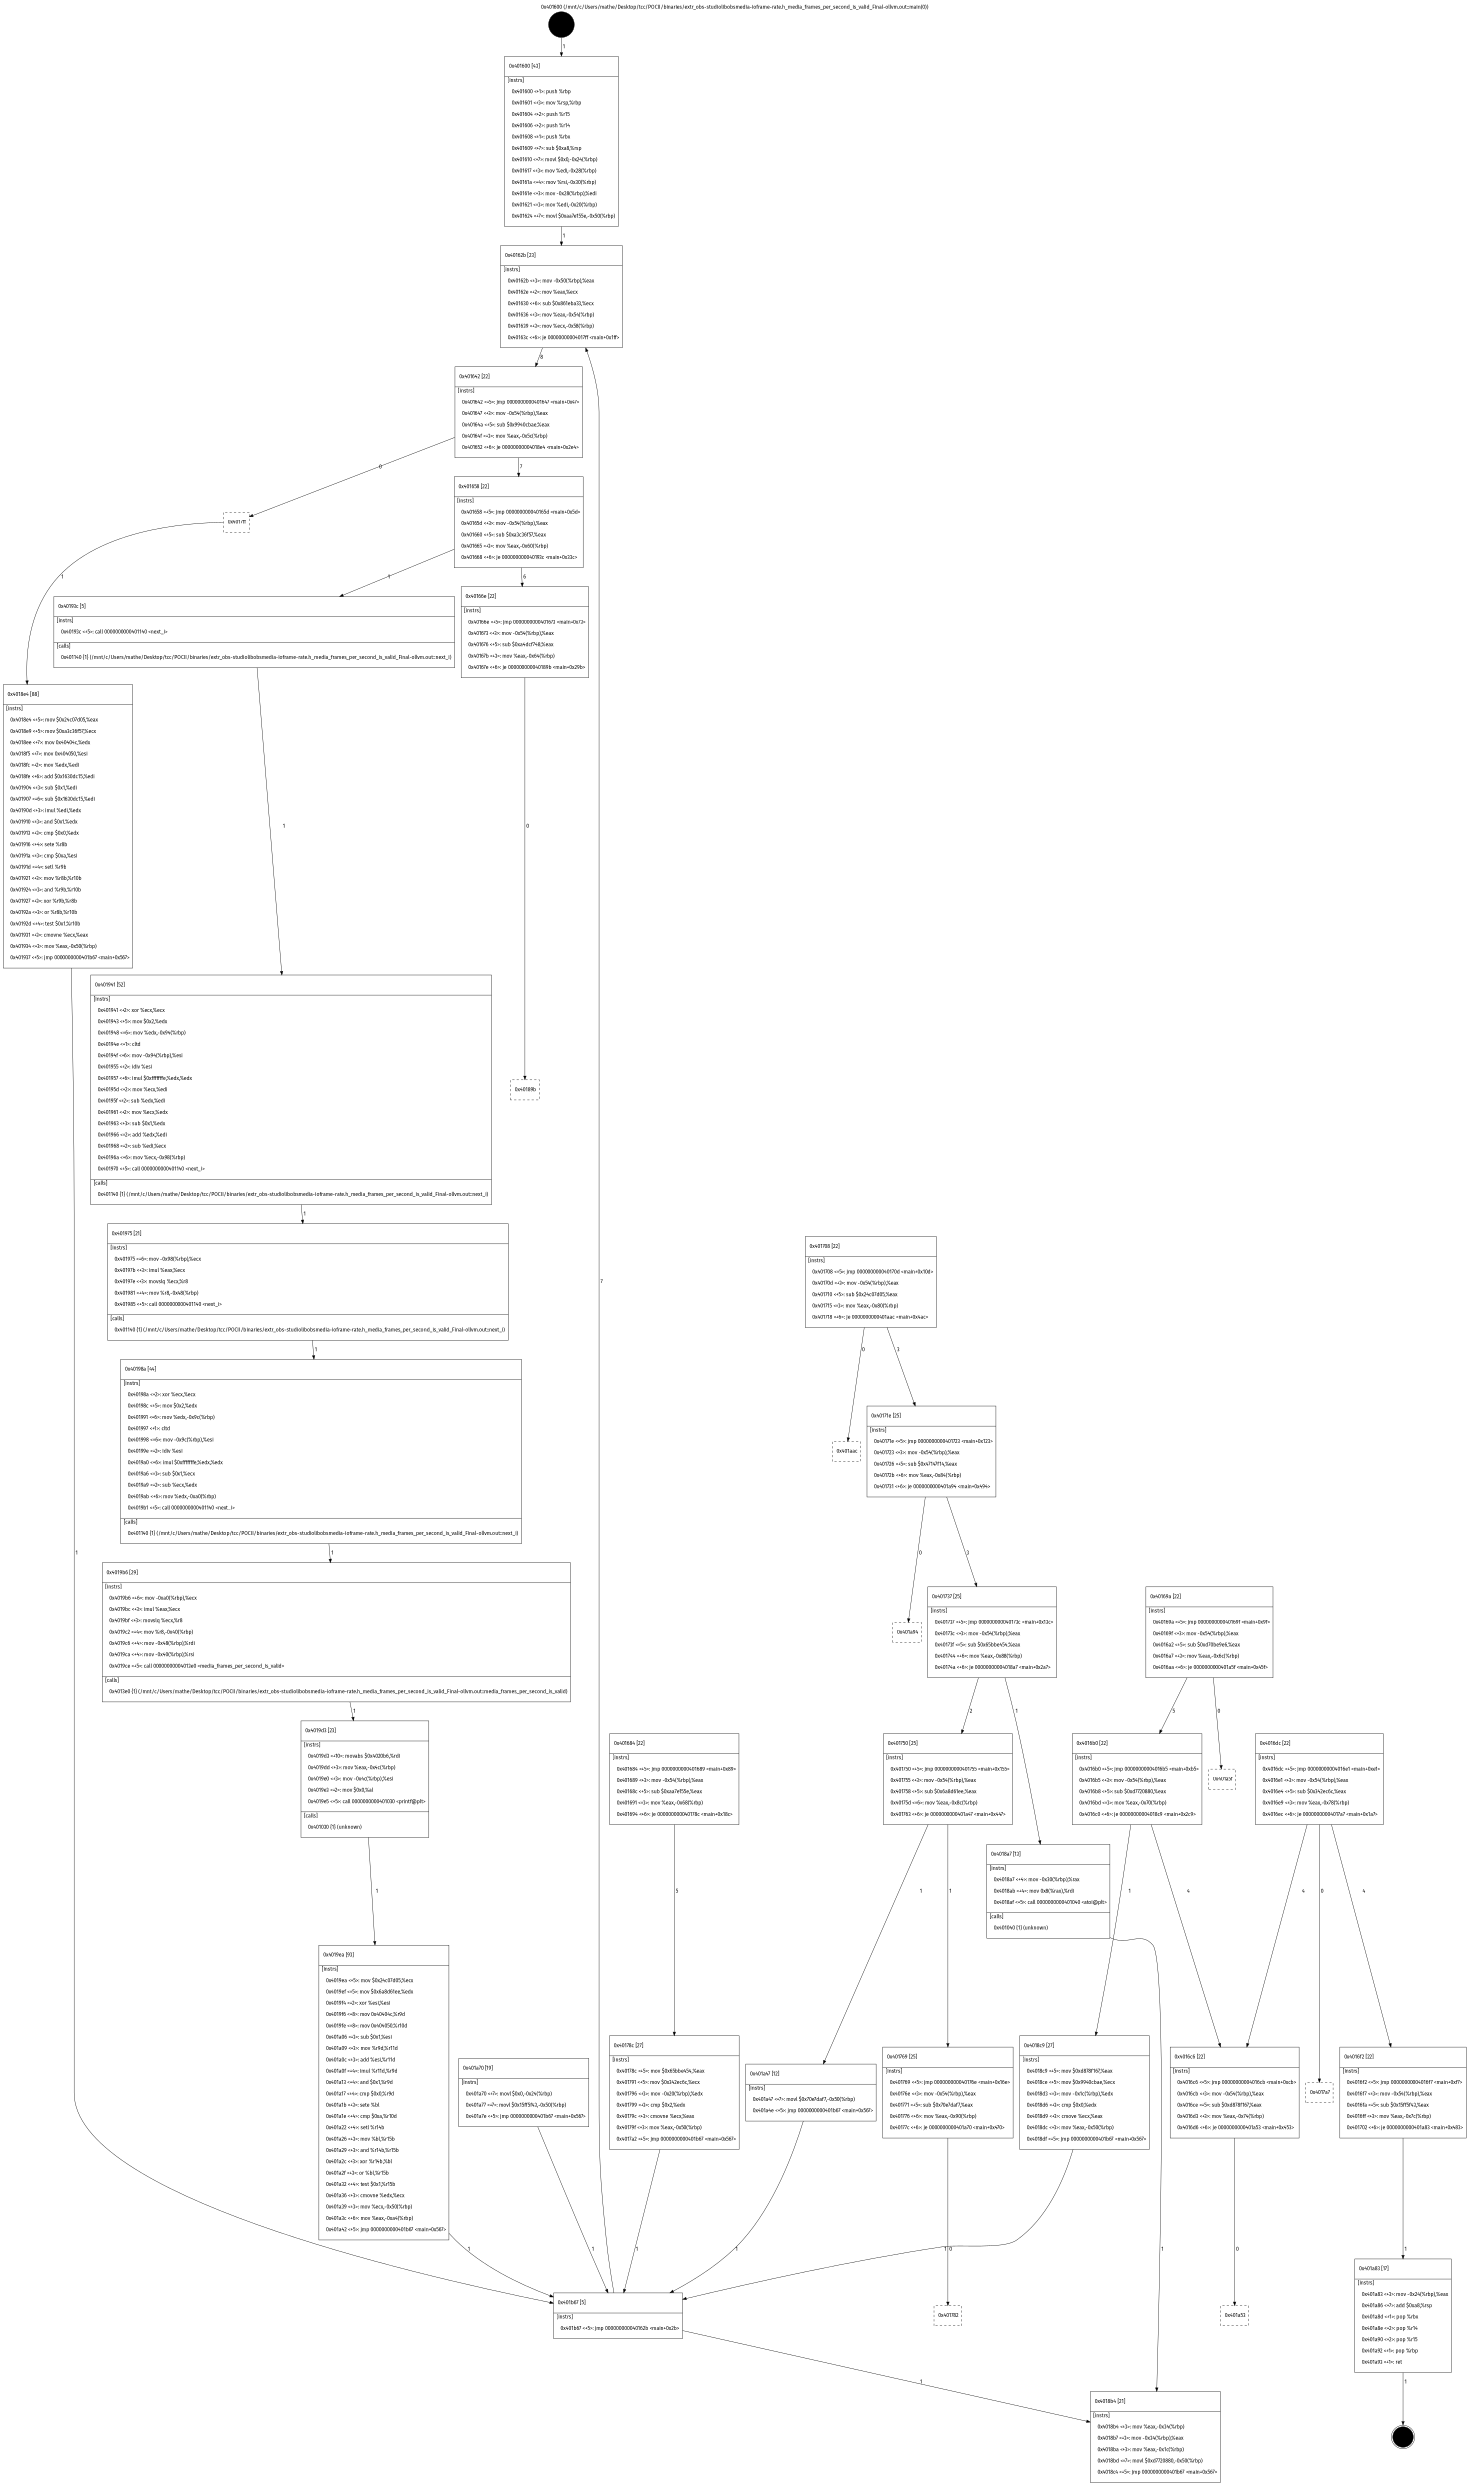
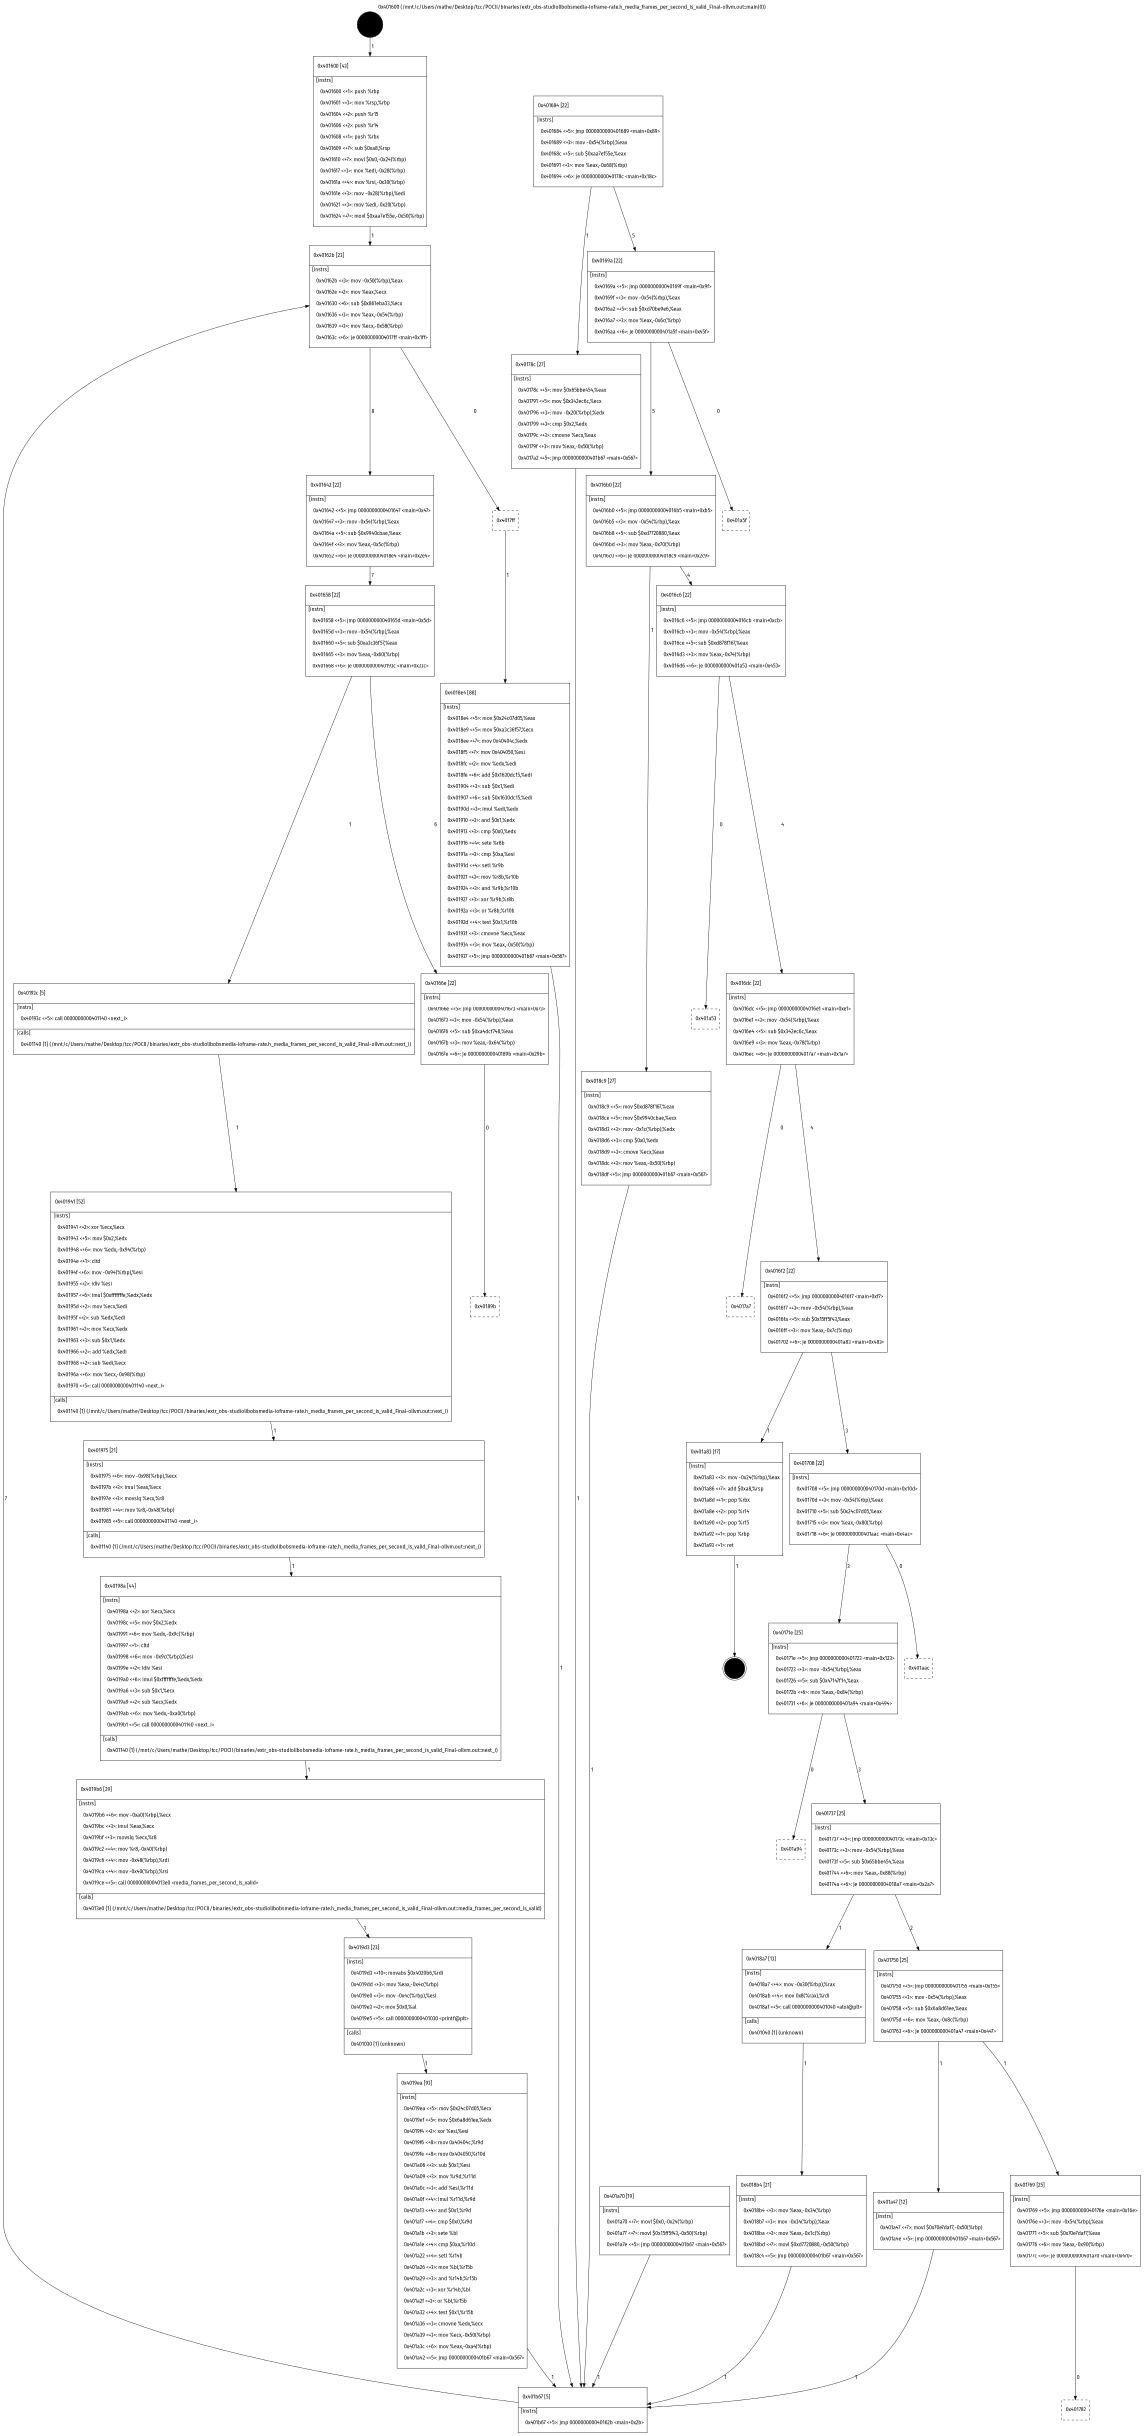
none -> (624, 217)
(354, 476) -> (449, 428)
none -> (839, 1401)
(676, 1891) -> (587, 236)
(1277, 1934) -> (755, 823)
(885, 2376) -> (743, 2358)
